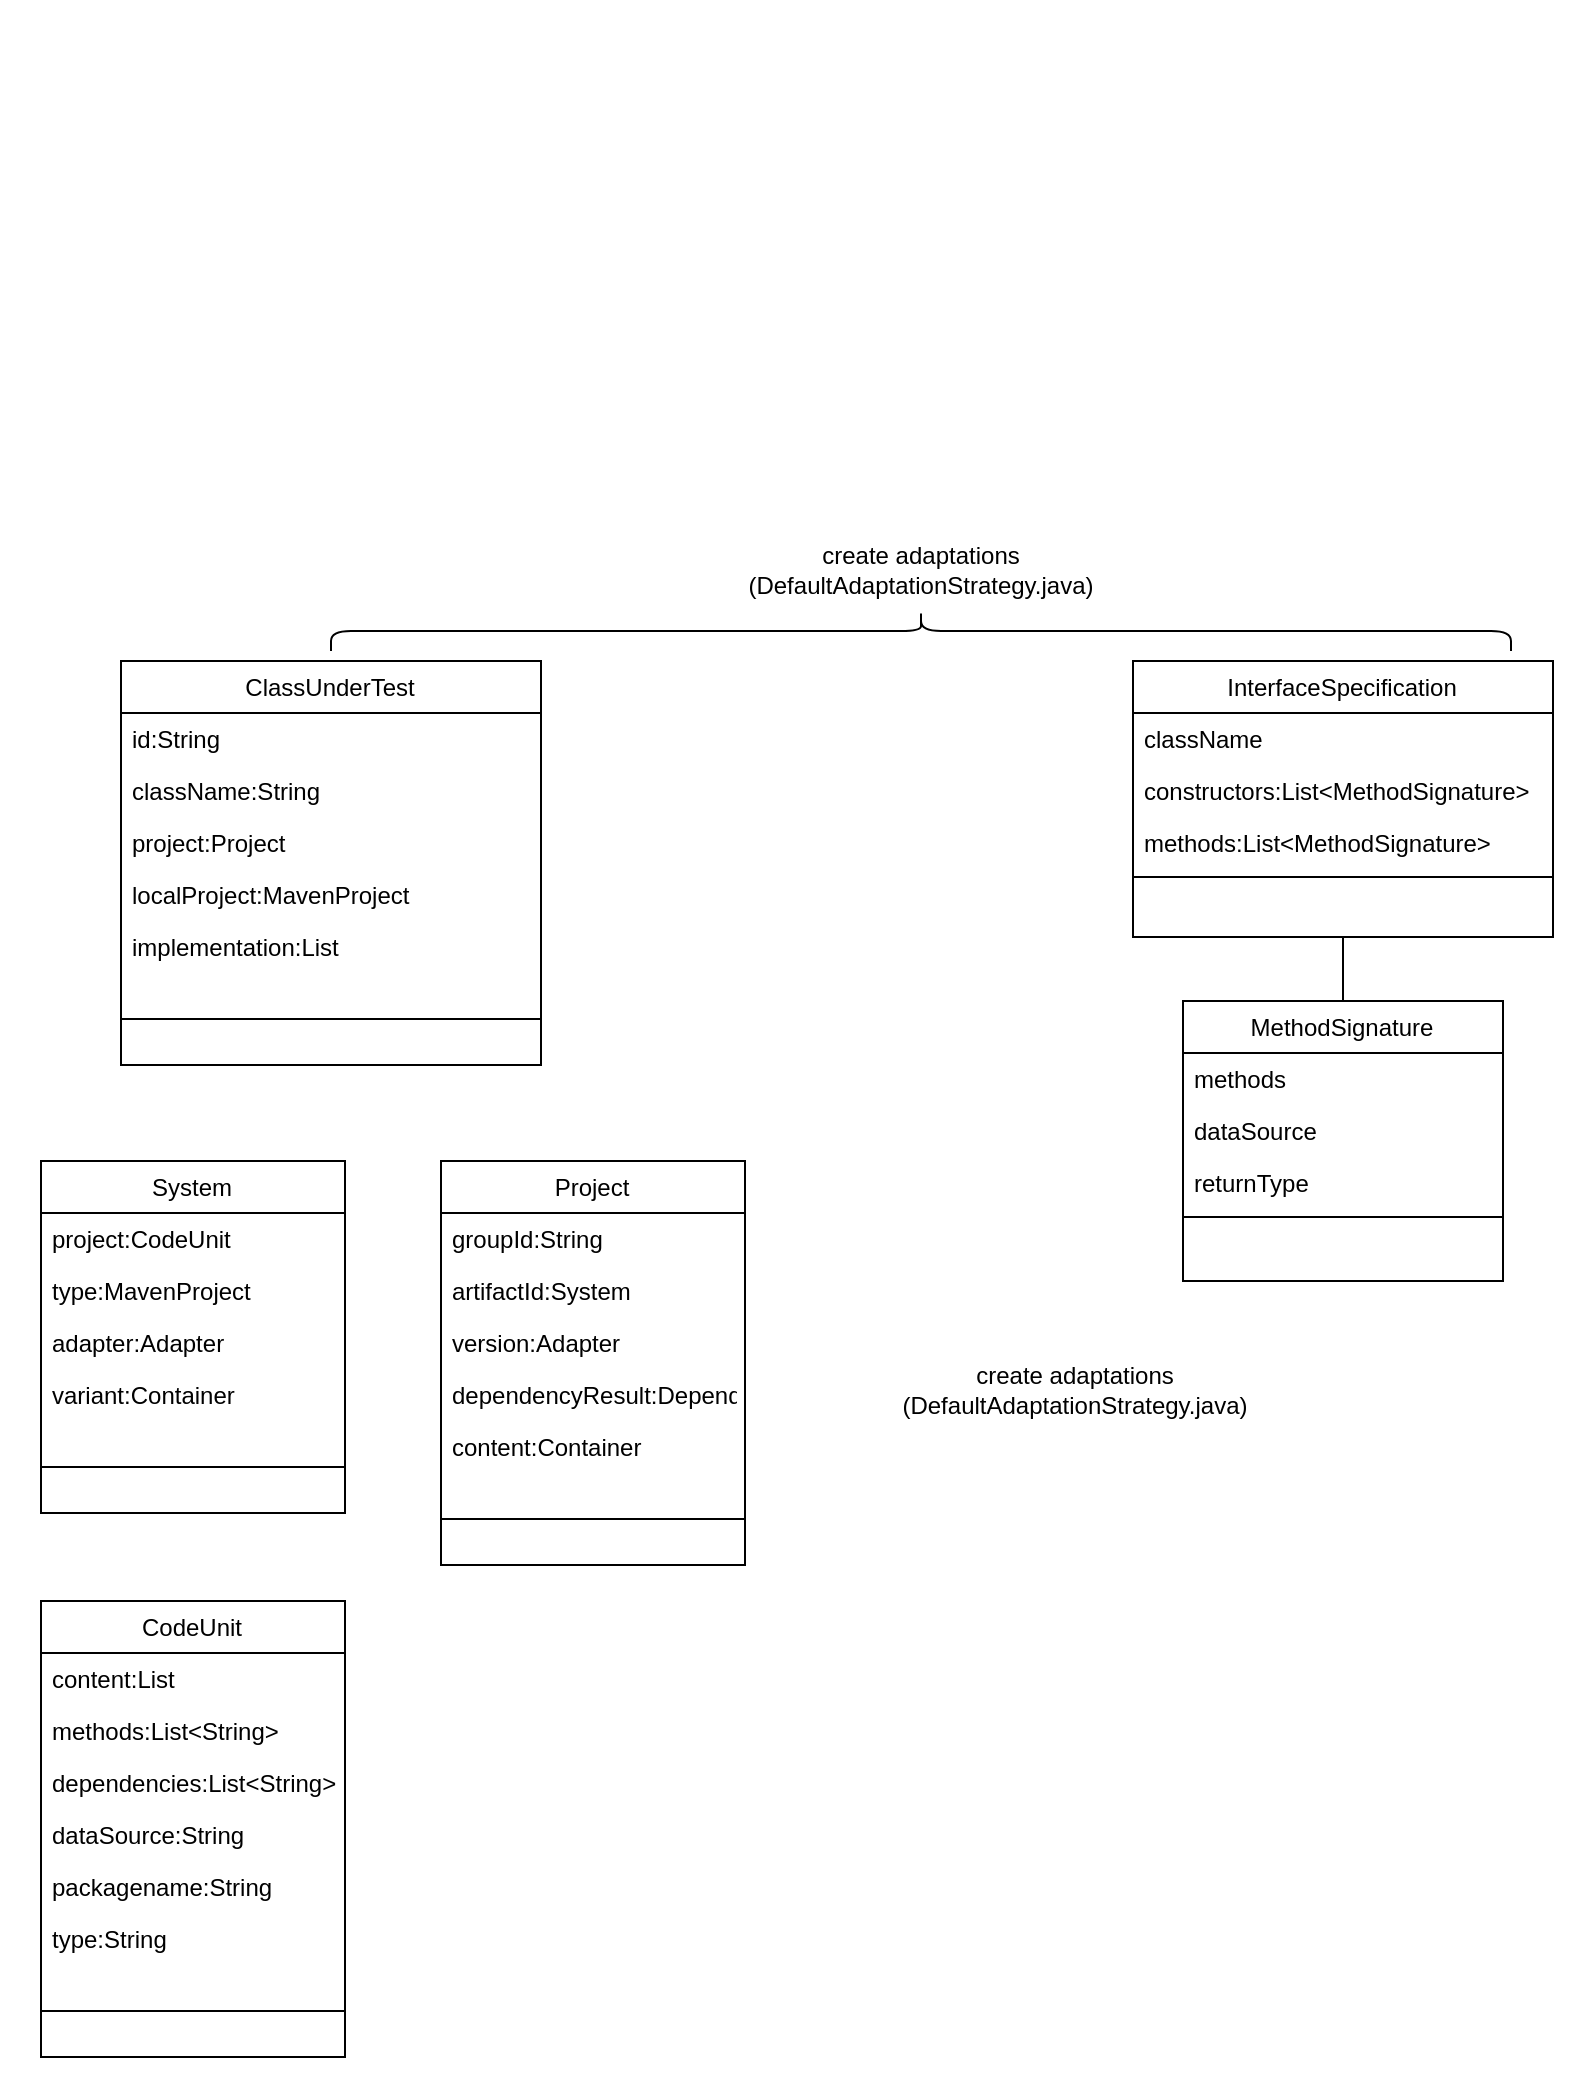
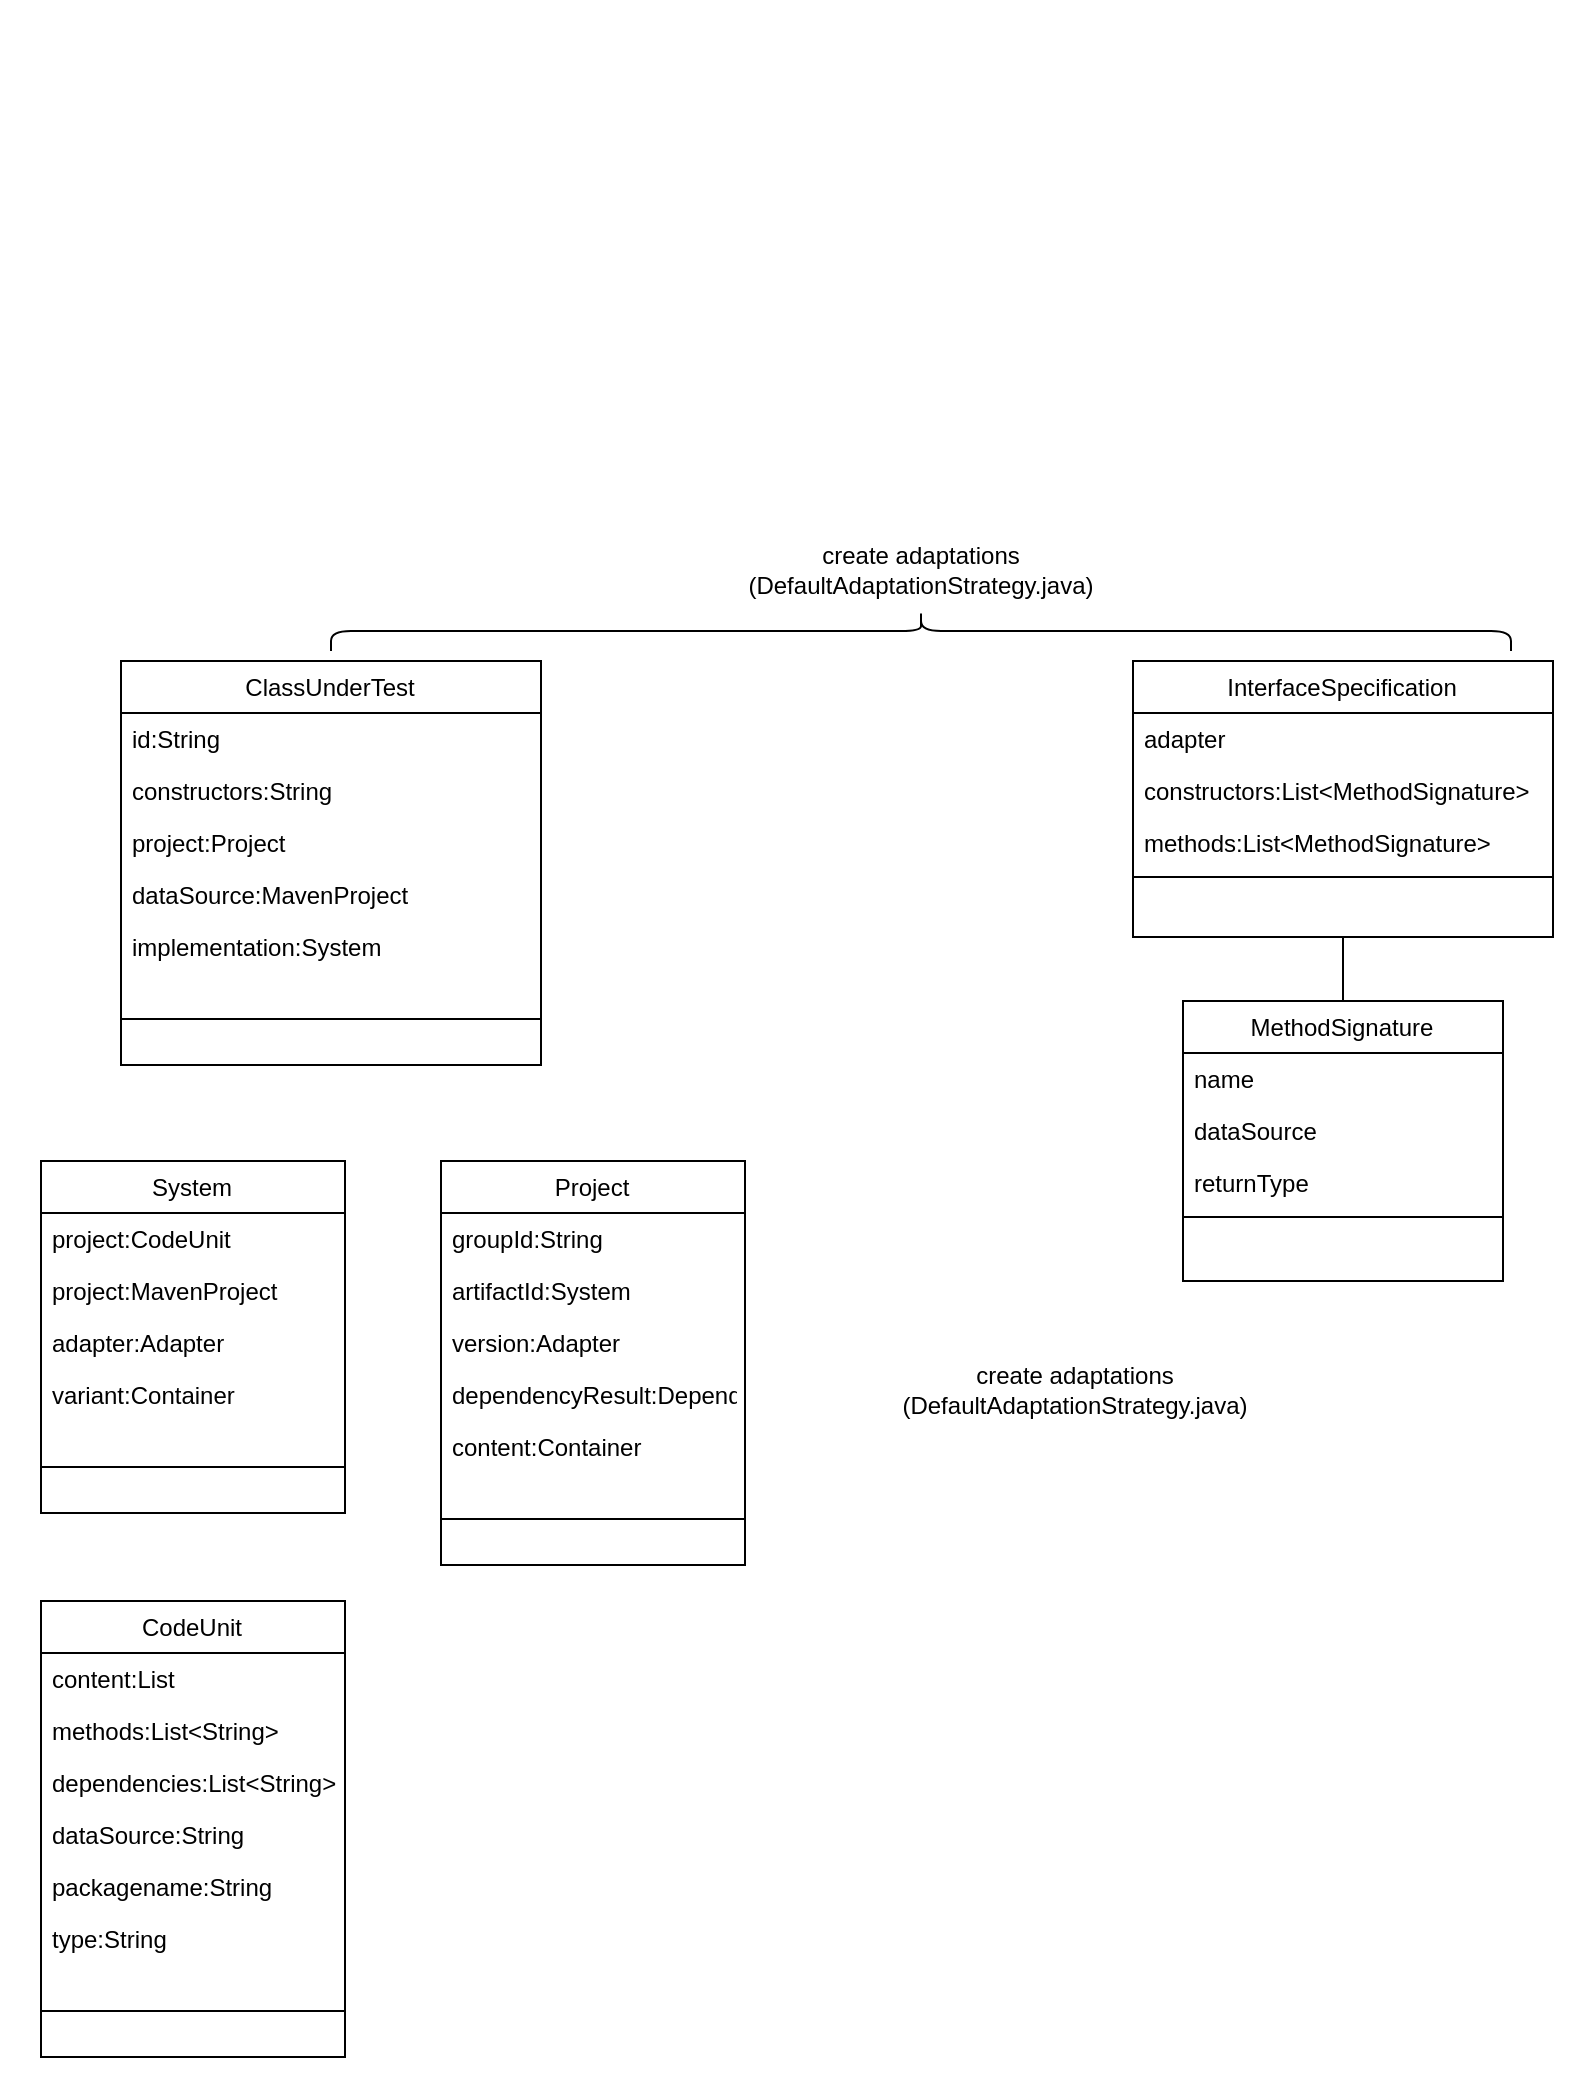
(1201, 740) -> (1191, 740)
(230, 792) -> (253, 792)
(291, 896) -> (283, 896)
(244, 948) -> (261, 948)
(1241, 1080) -> (1221, 1080)
(163, 1292) -> (183, 1292)
